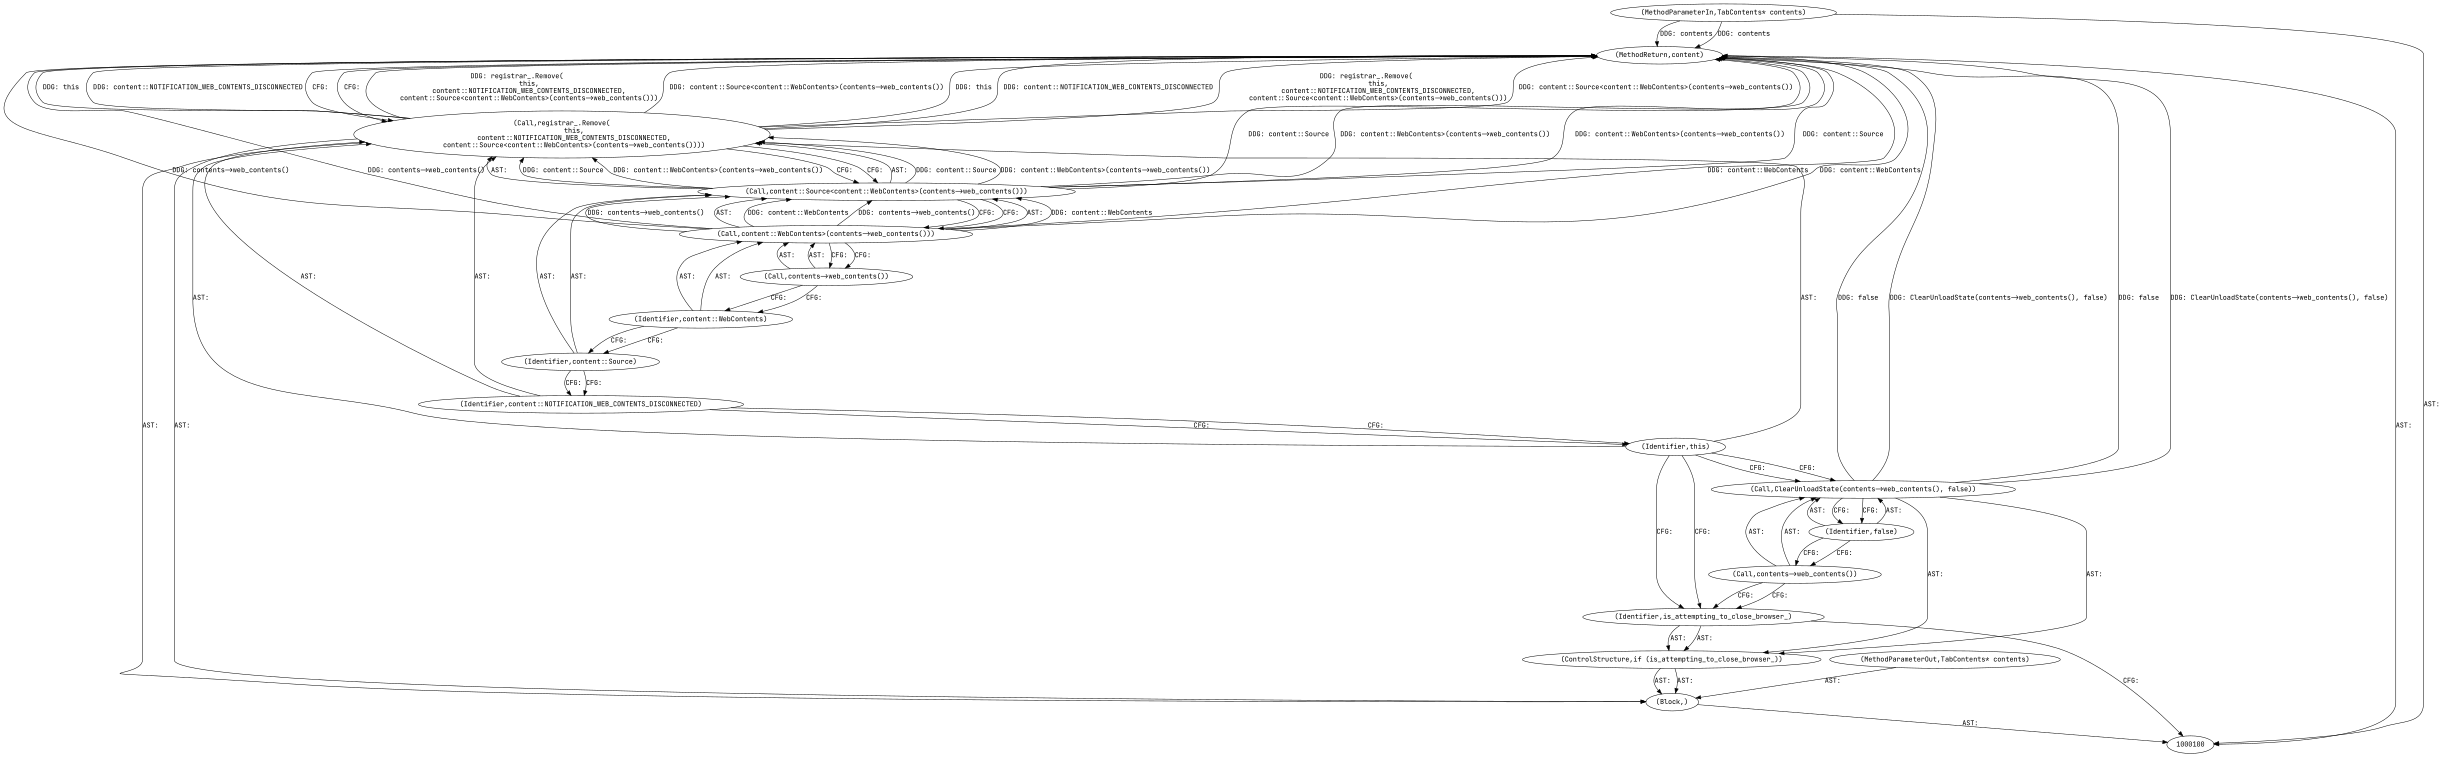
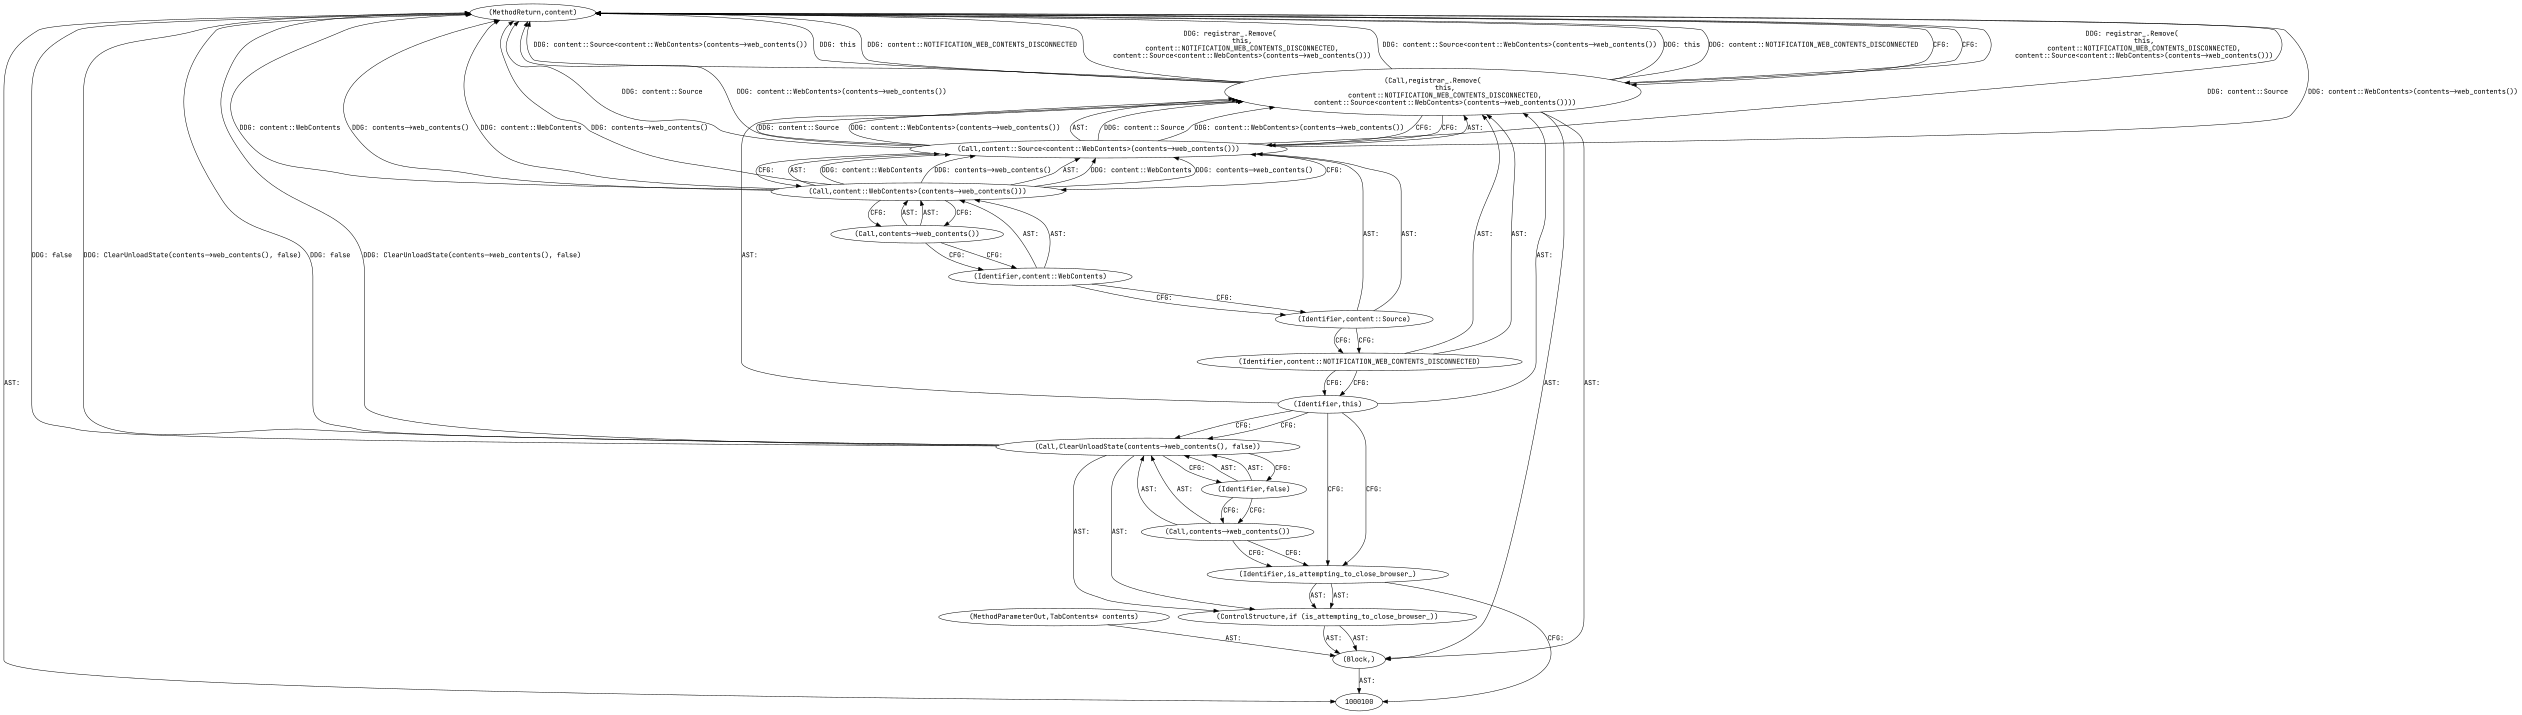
(1724, 13) -> none
